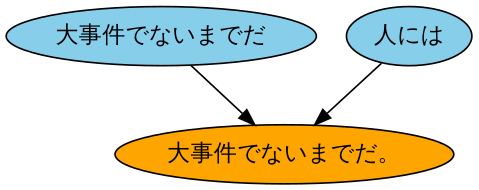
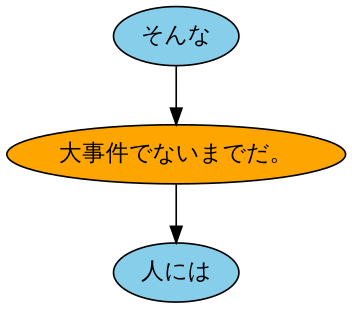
(161, 36) -> (176, 36)
(354, 88) -> (176, 205)
